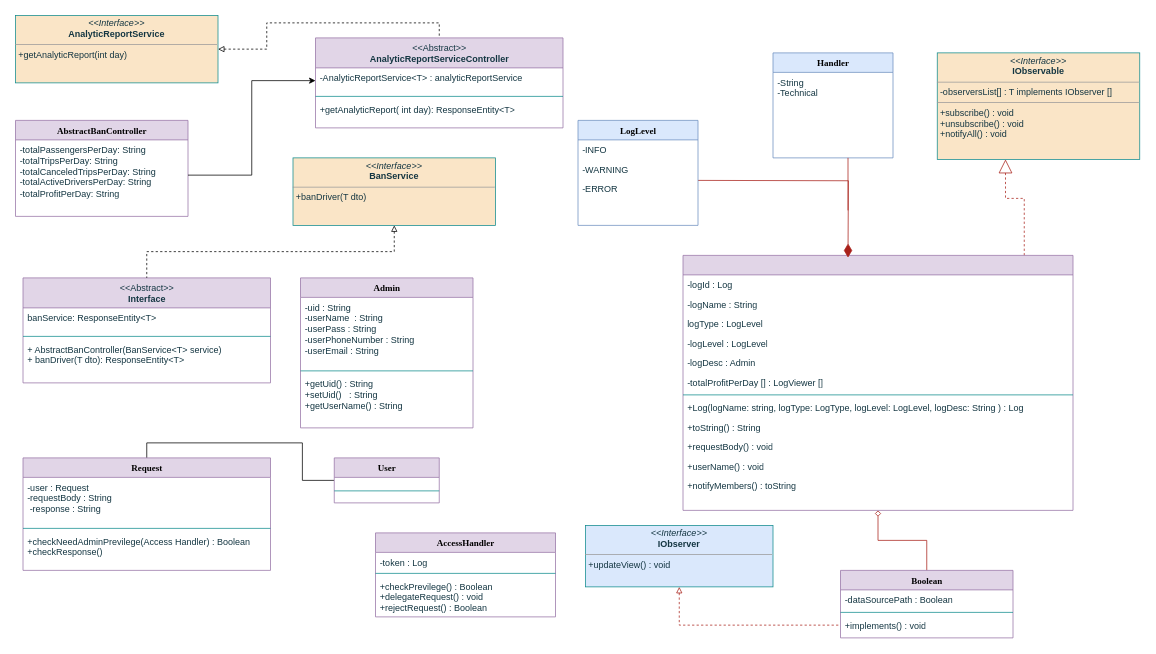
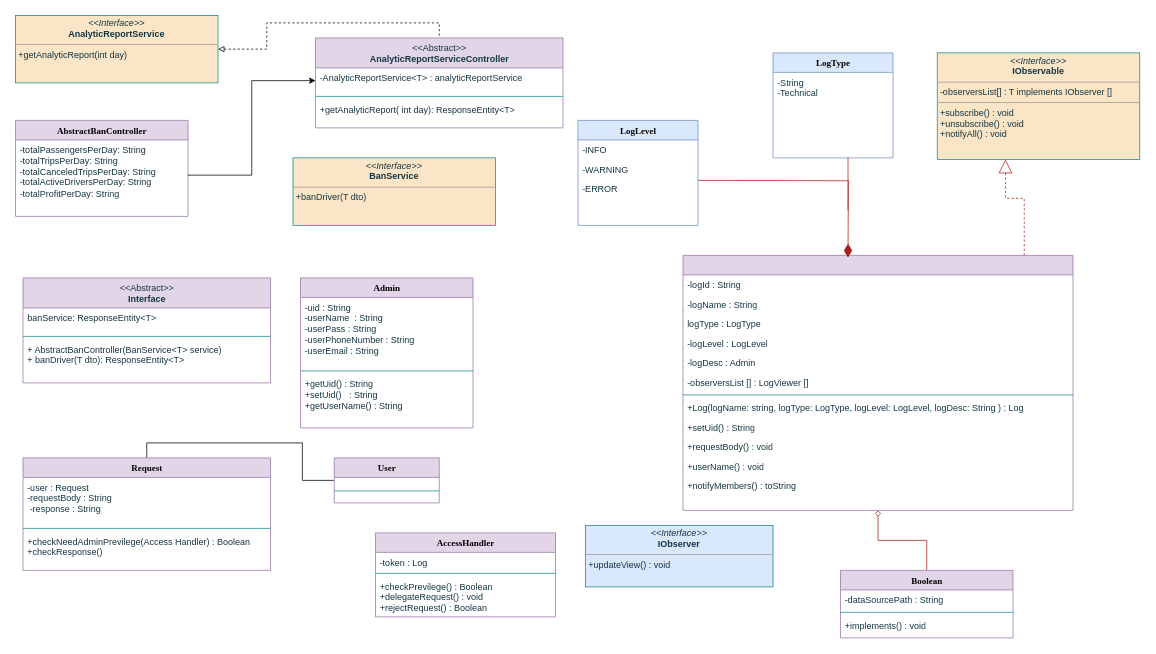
(833, 64) -> (833, 64)
(268, 252) -> none
(713, 286) -> (719, 286)
(727, 325) -> (726, 325)
(769, 383) -> (760, 383)
(732, 428) -> (727, 428)
(903, 601) -> (901, 601)
(743, 625) -> none
